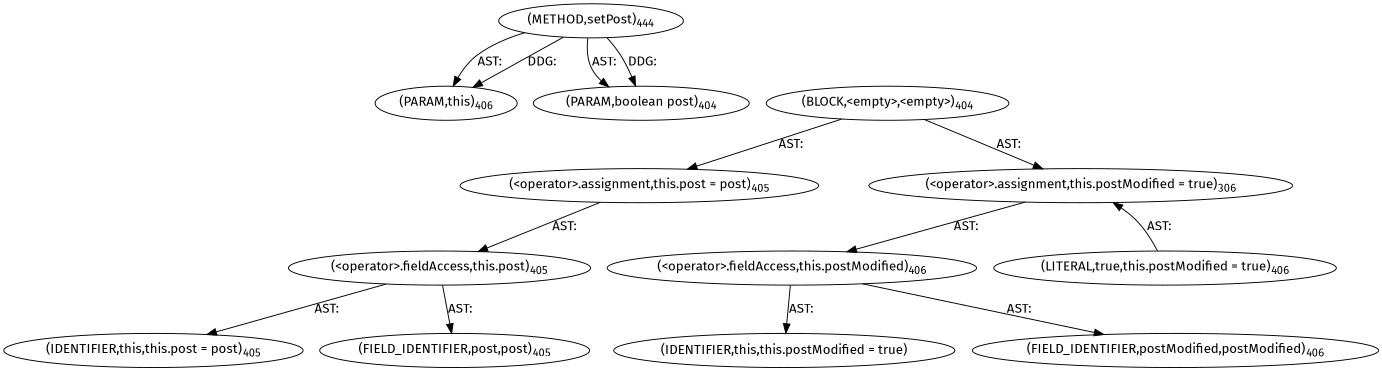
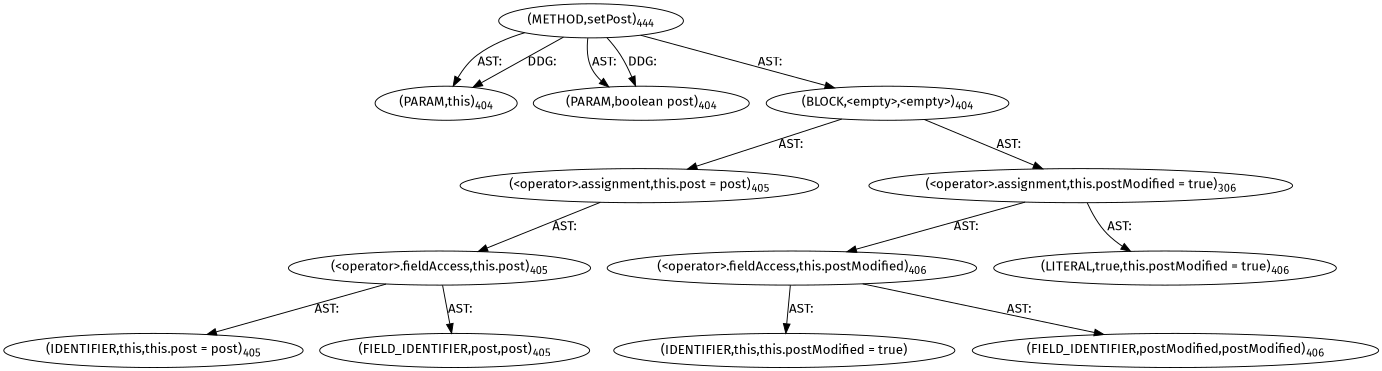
none -> (733, 60)
(484, 102) -> (484, 102)
(1142, 227) -> (1102, 227)
